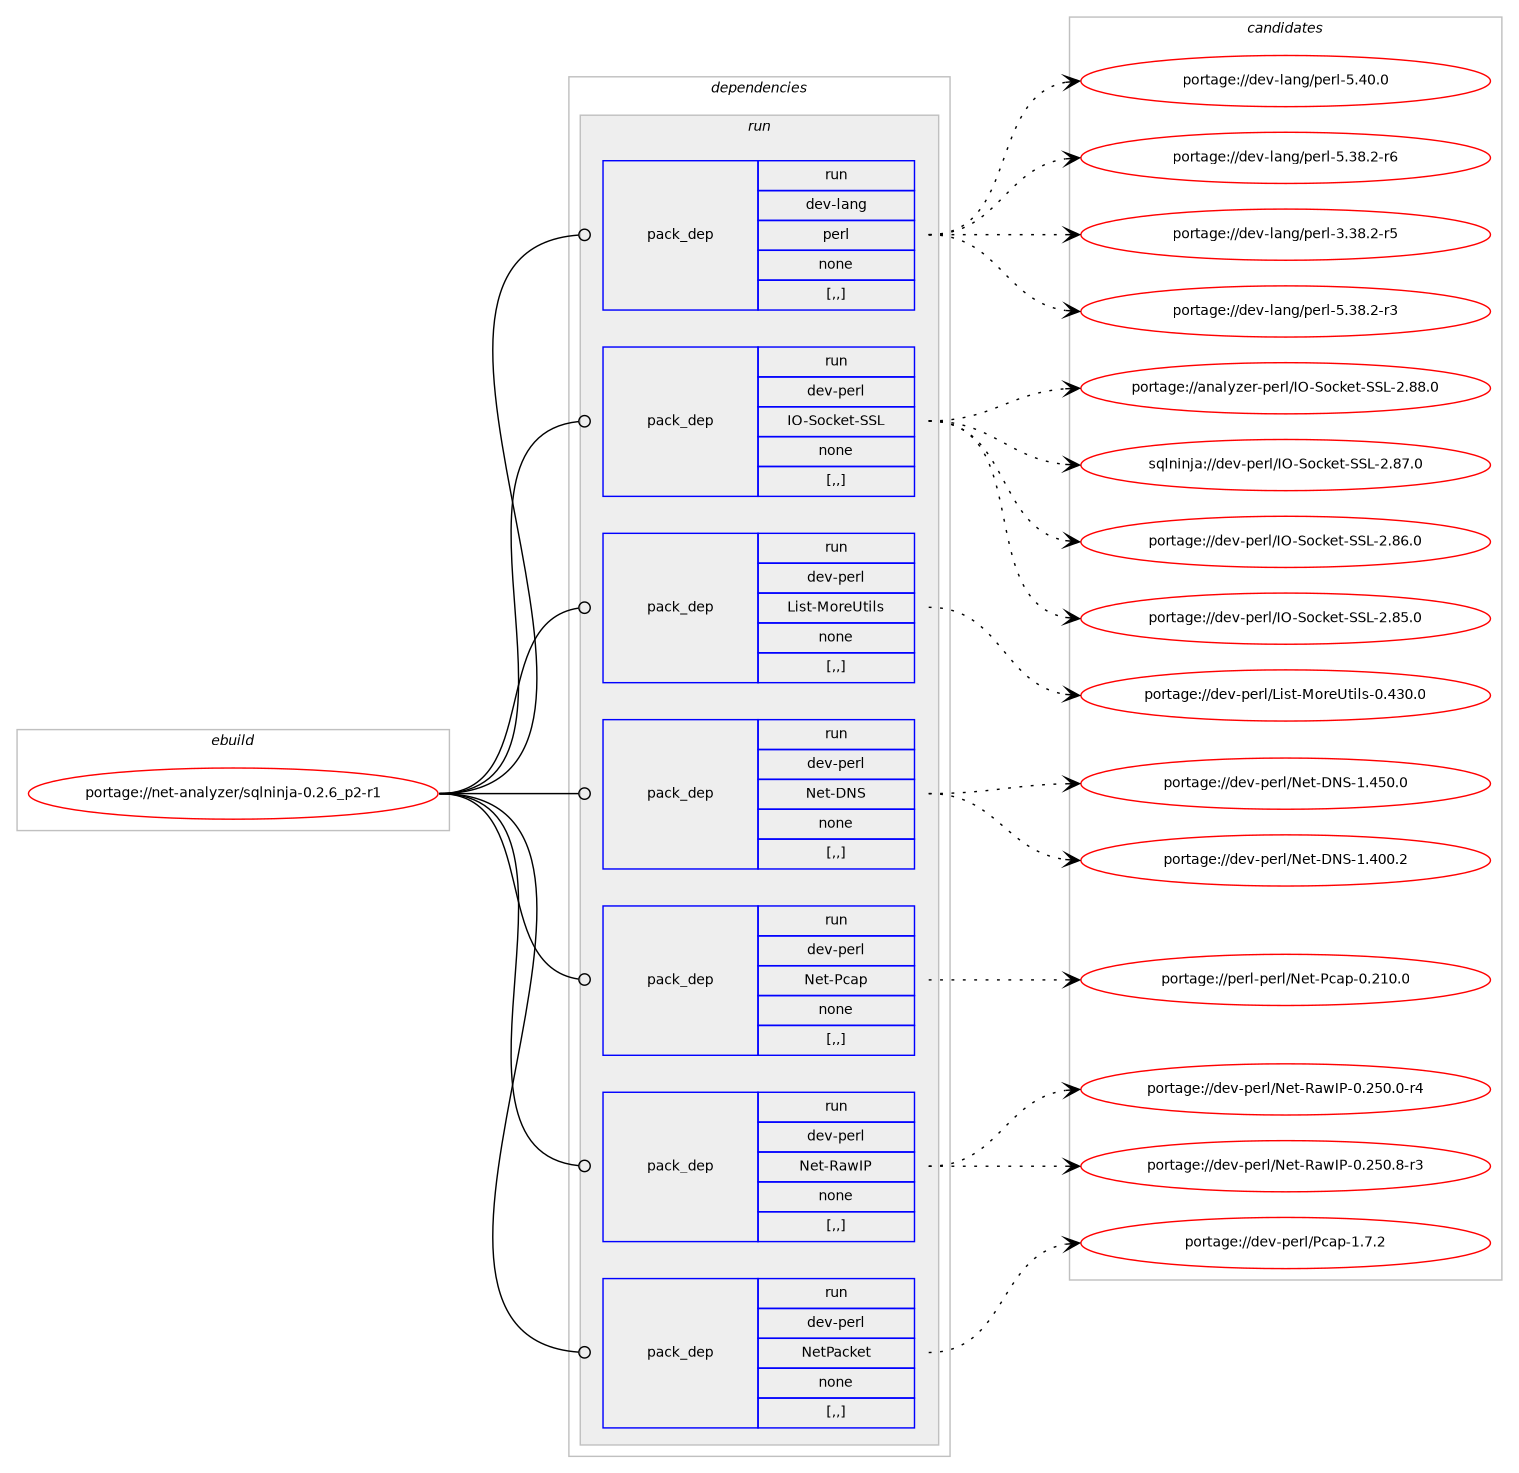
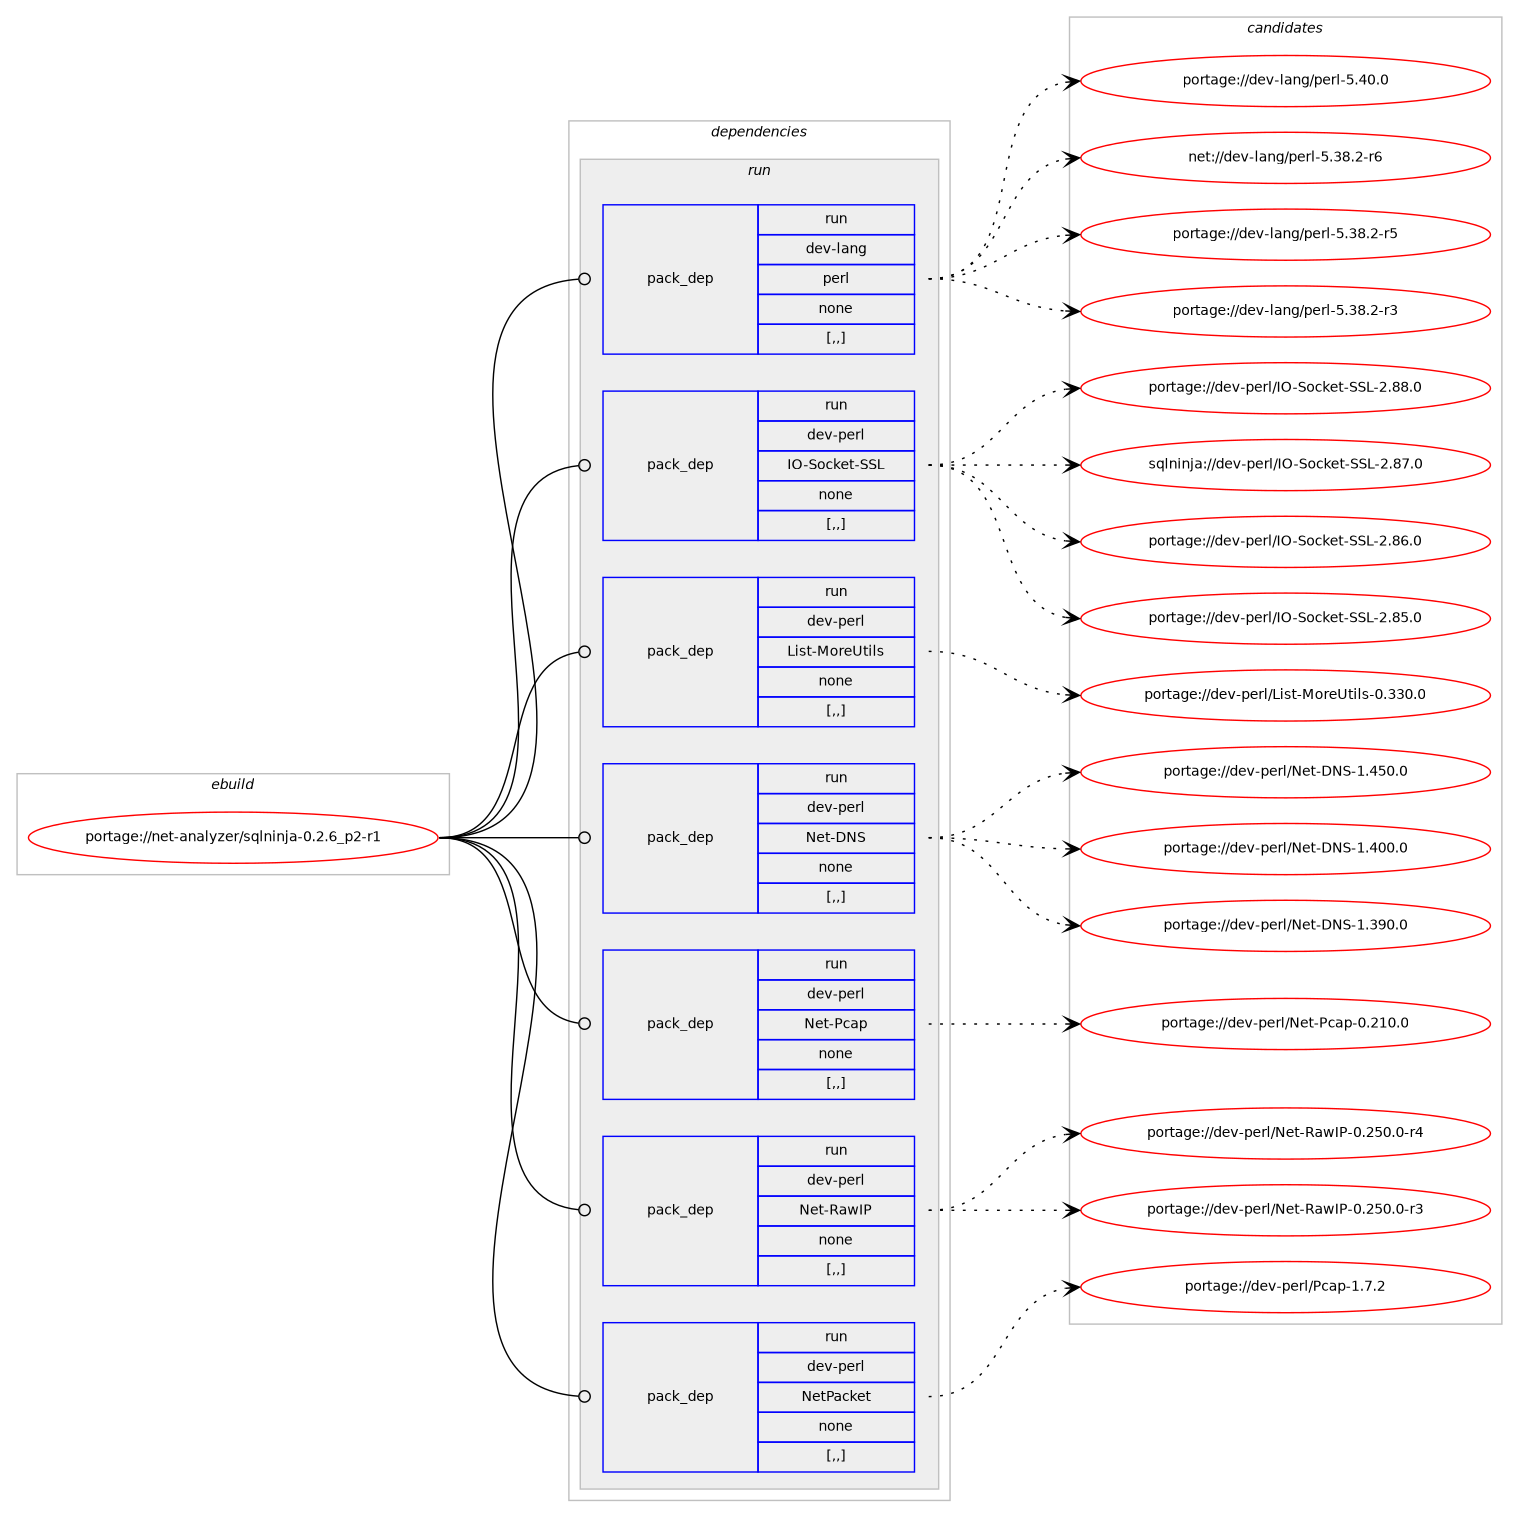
(1286, 158) -> (1286, 158)
(1286, 235) -> (1286, 235)
(1286, 388) -> (1286, 388)
(1286, 695) -> (1286, 695)
(1286, 860) -> (1286, 849)
none -> (1286, 926)
(1286, 980) -> (1286, 1024)
(1286, 1166) -> (1286, 1210)
